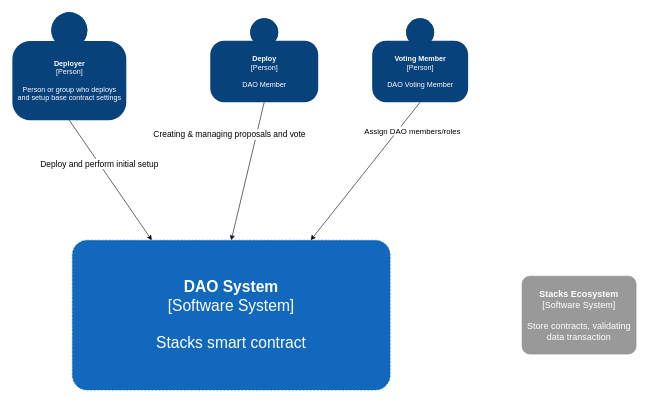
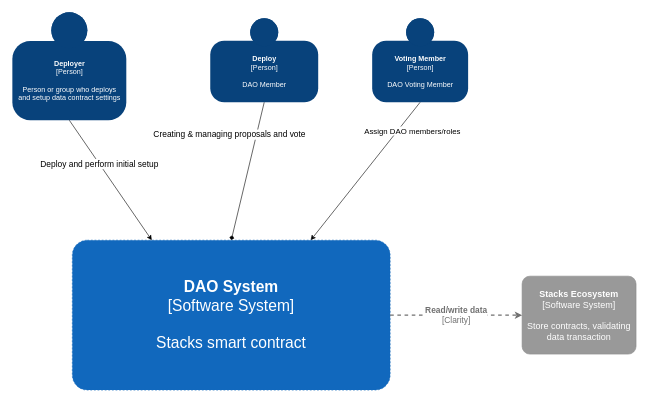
(70, 81) -> (70, 81)
(233, 235) -> (233, 235)
none -> (406, 315)
